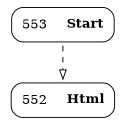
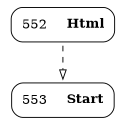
(63, 58) -> (63, 58)
